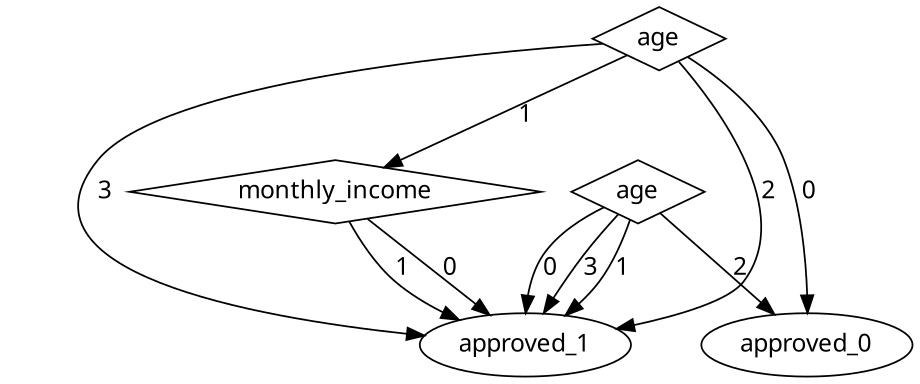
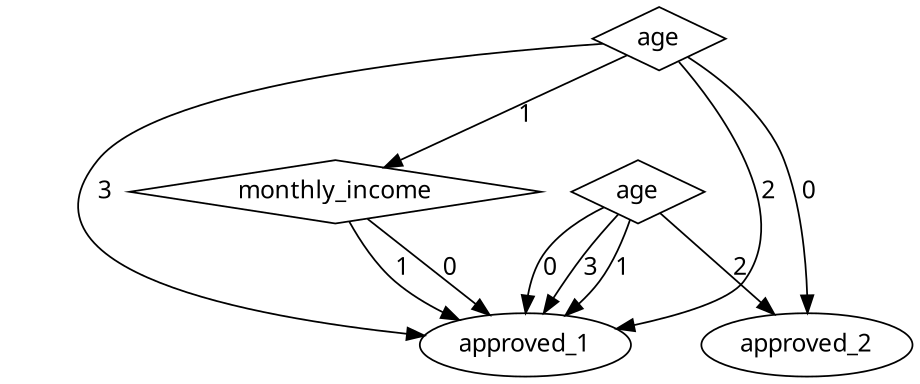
(807, 345) -> (807, 345)
